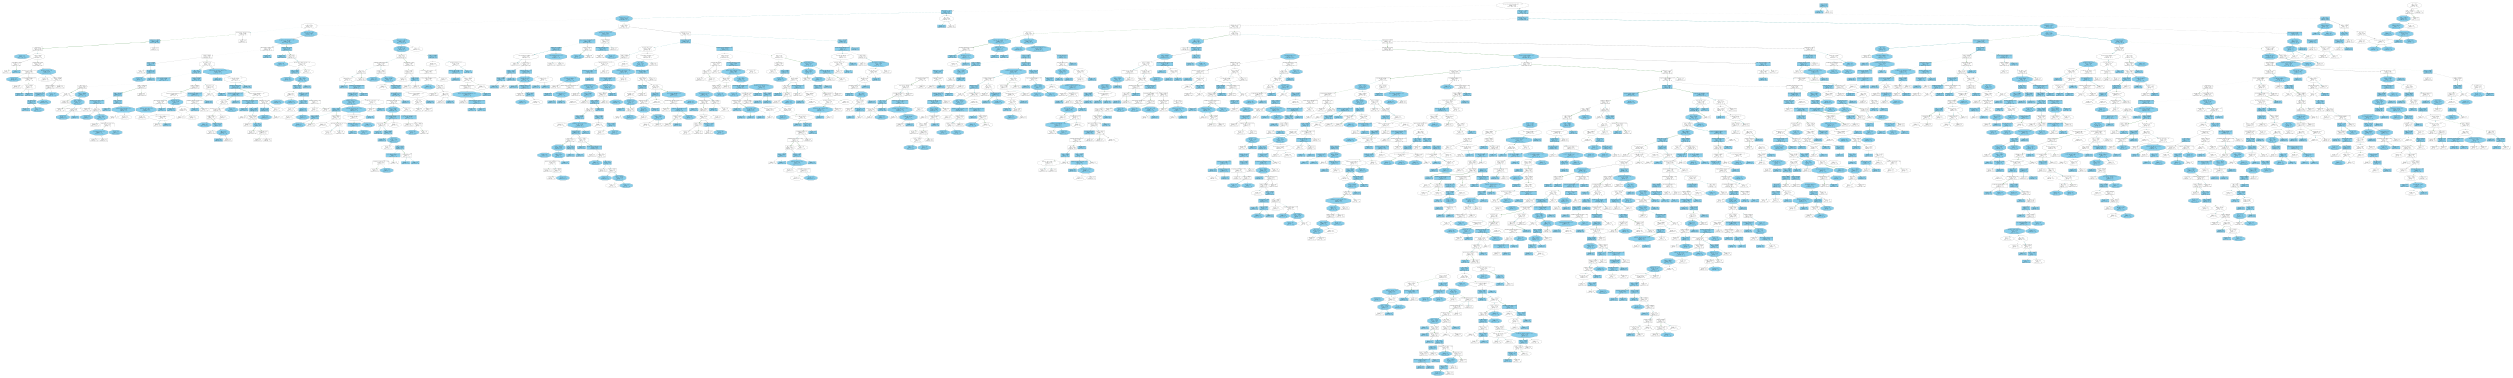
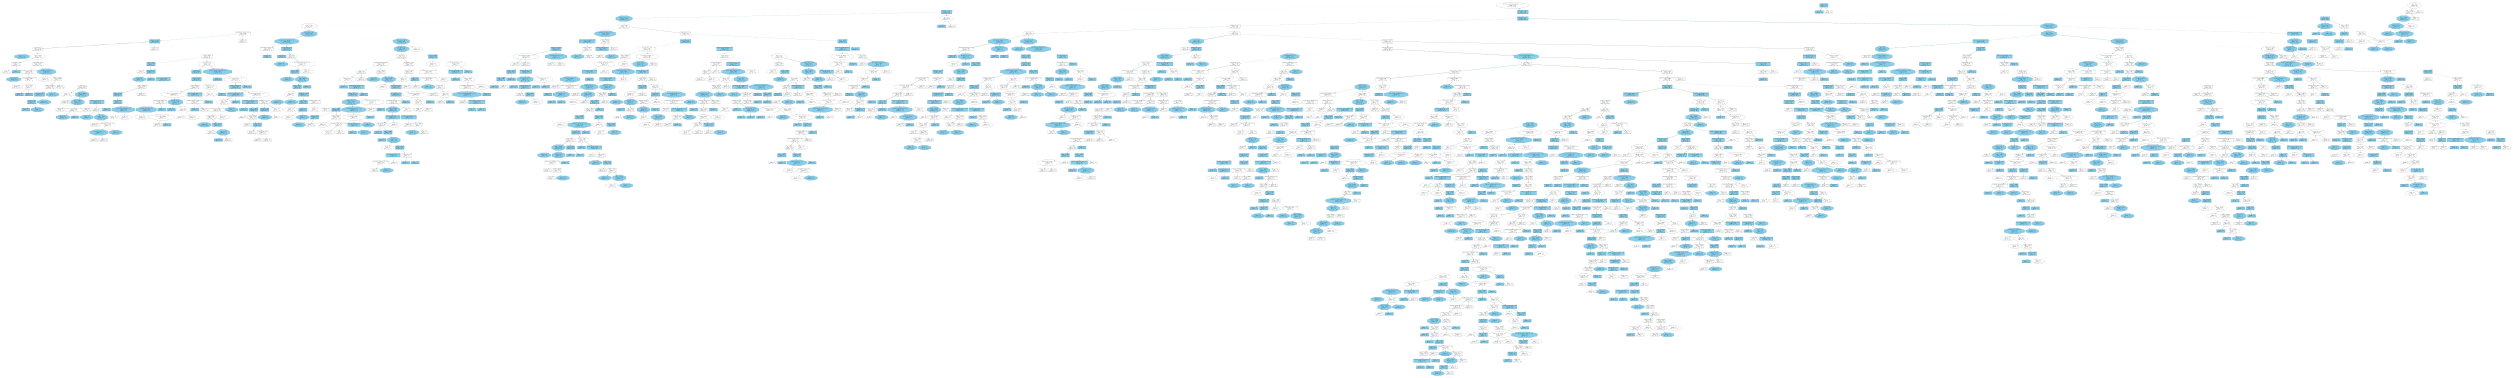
(1196, 57) -> (1196, 57)
